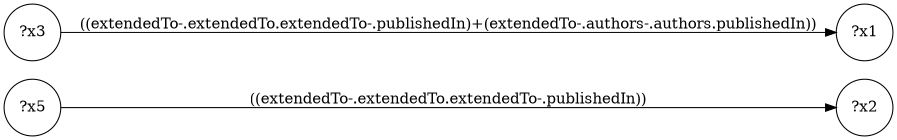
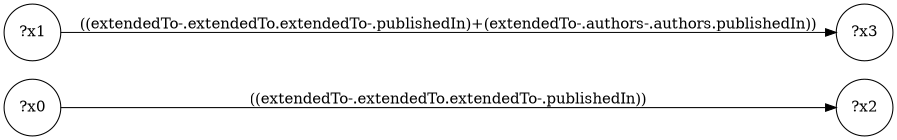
(443, 32) -> (443, 32)
(32, 108) -> (32, 108)
